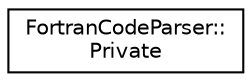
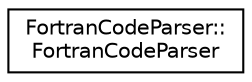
(126, 41) -> (126, 41)
